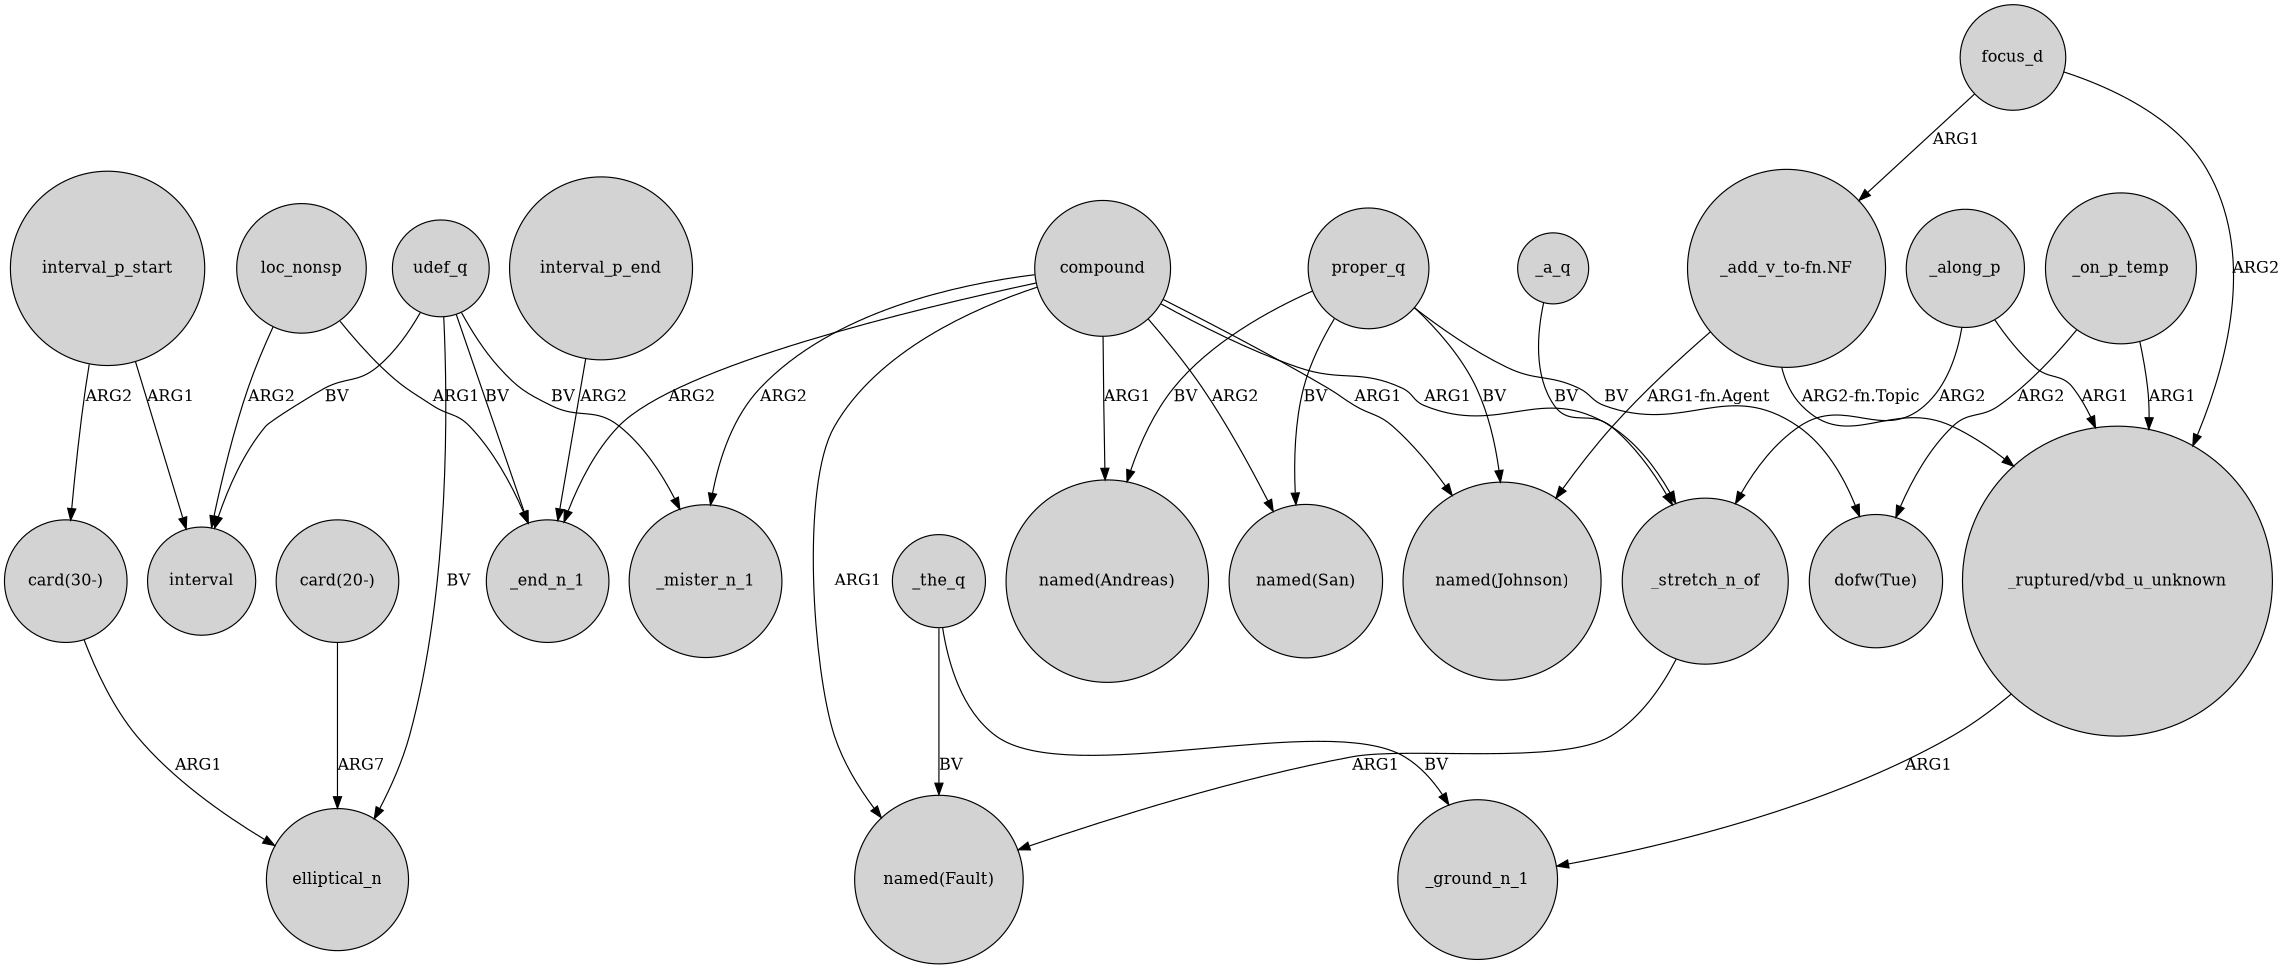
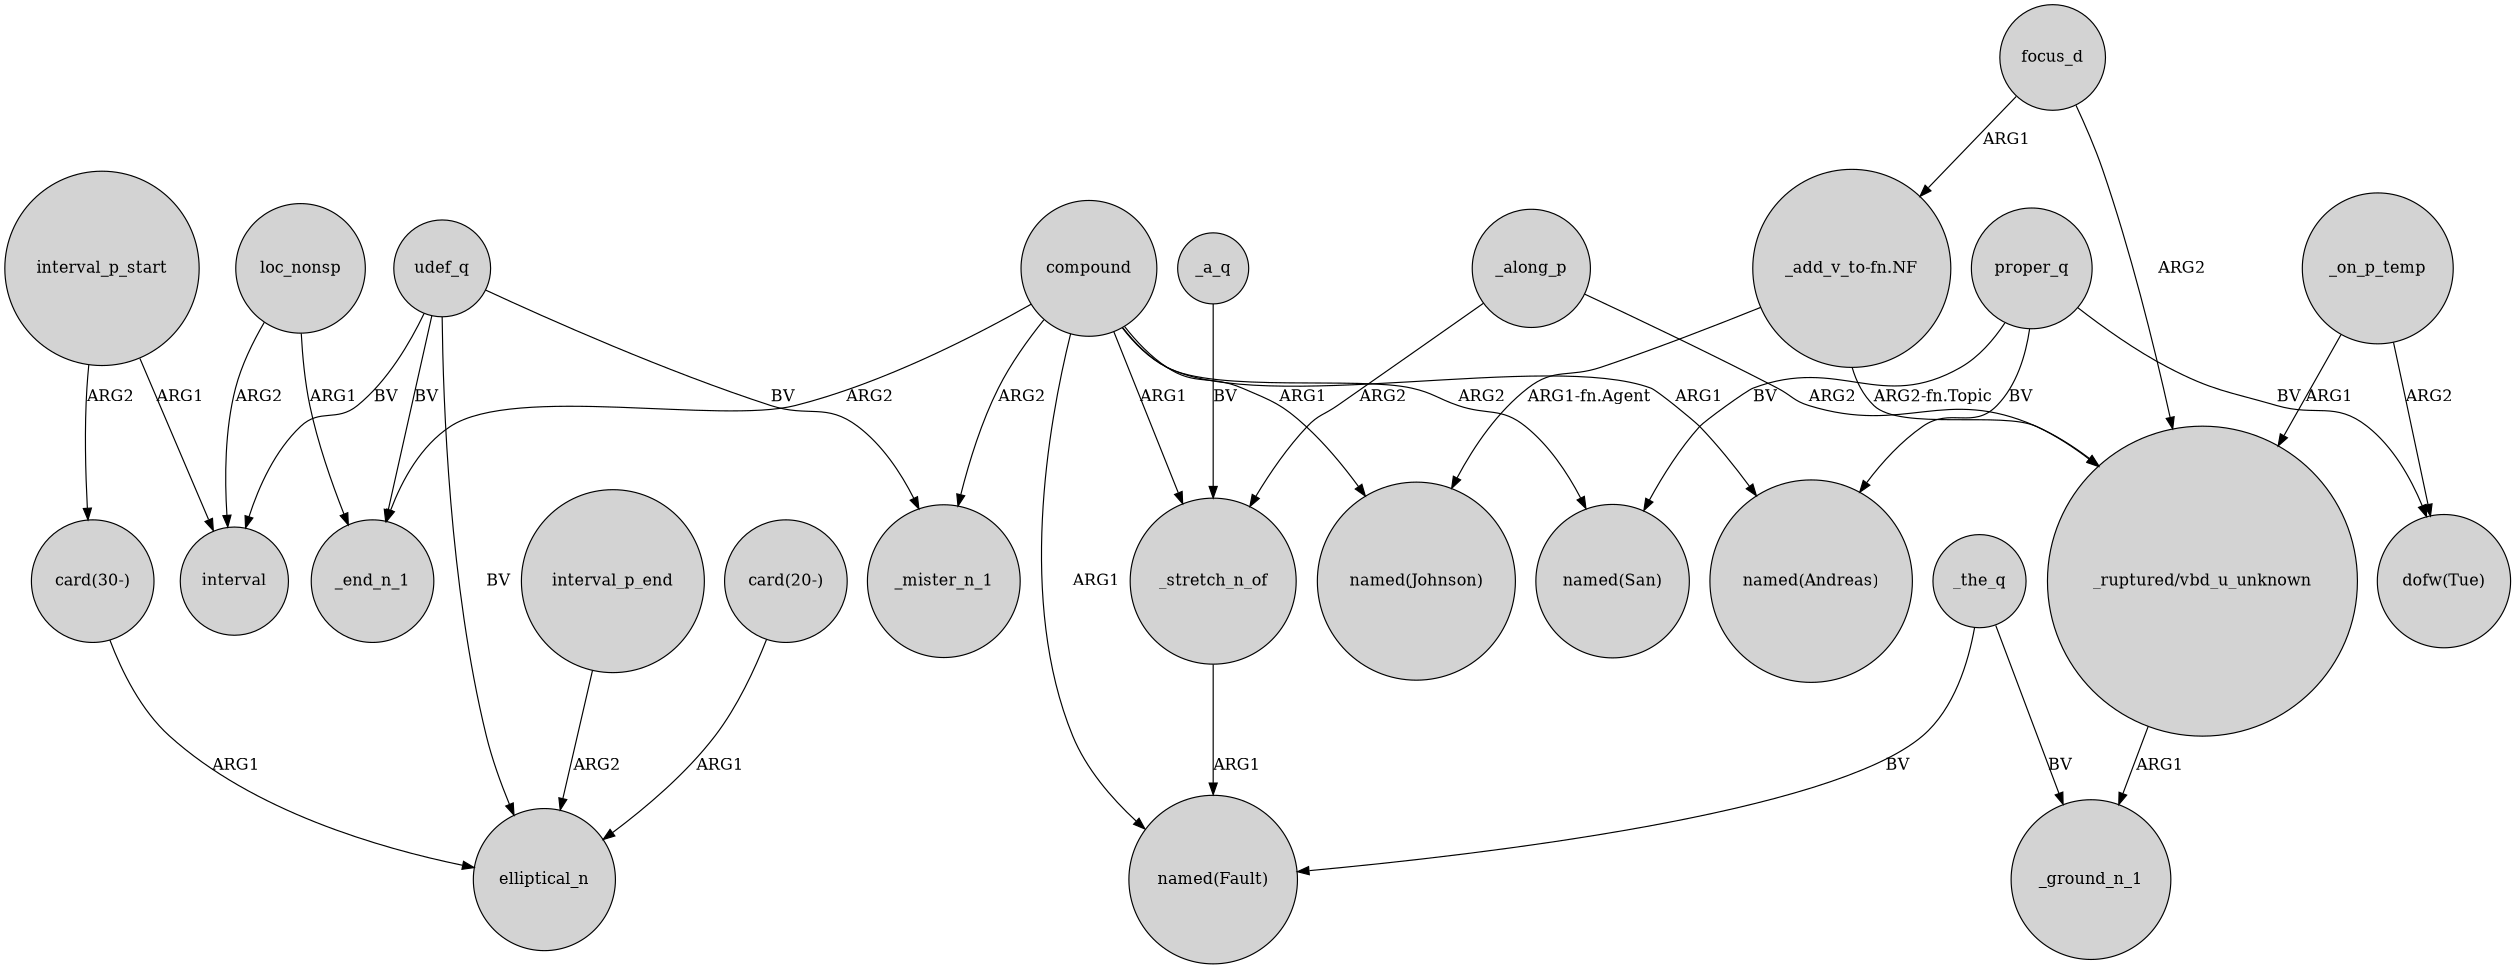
(1473, 381) -> none
(2105, 397) -> (1833, 397)
(573, 434) -> (578, 734)
(361, 765) -> (720, 765)
